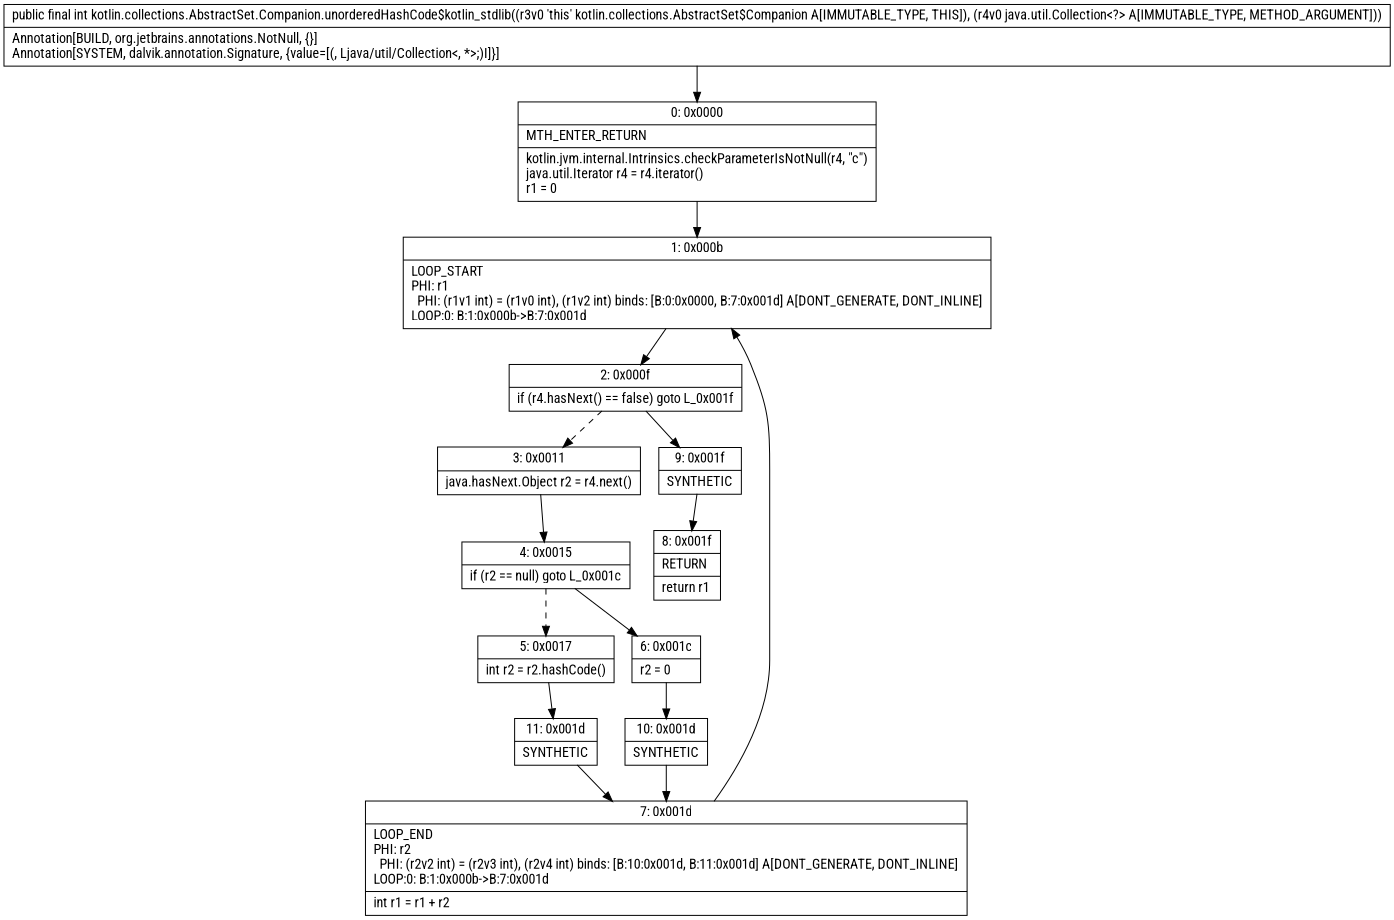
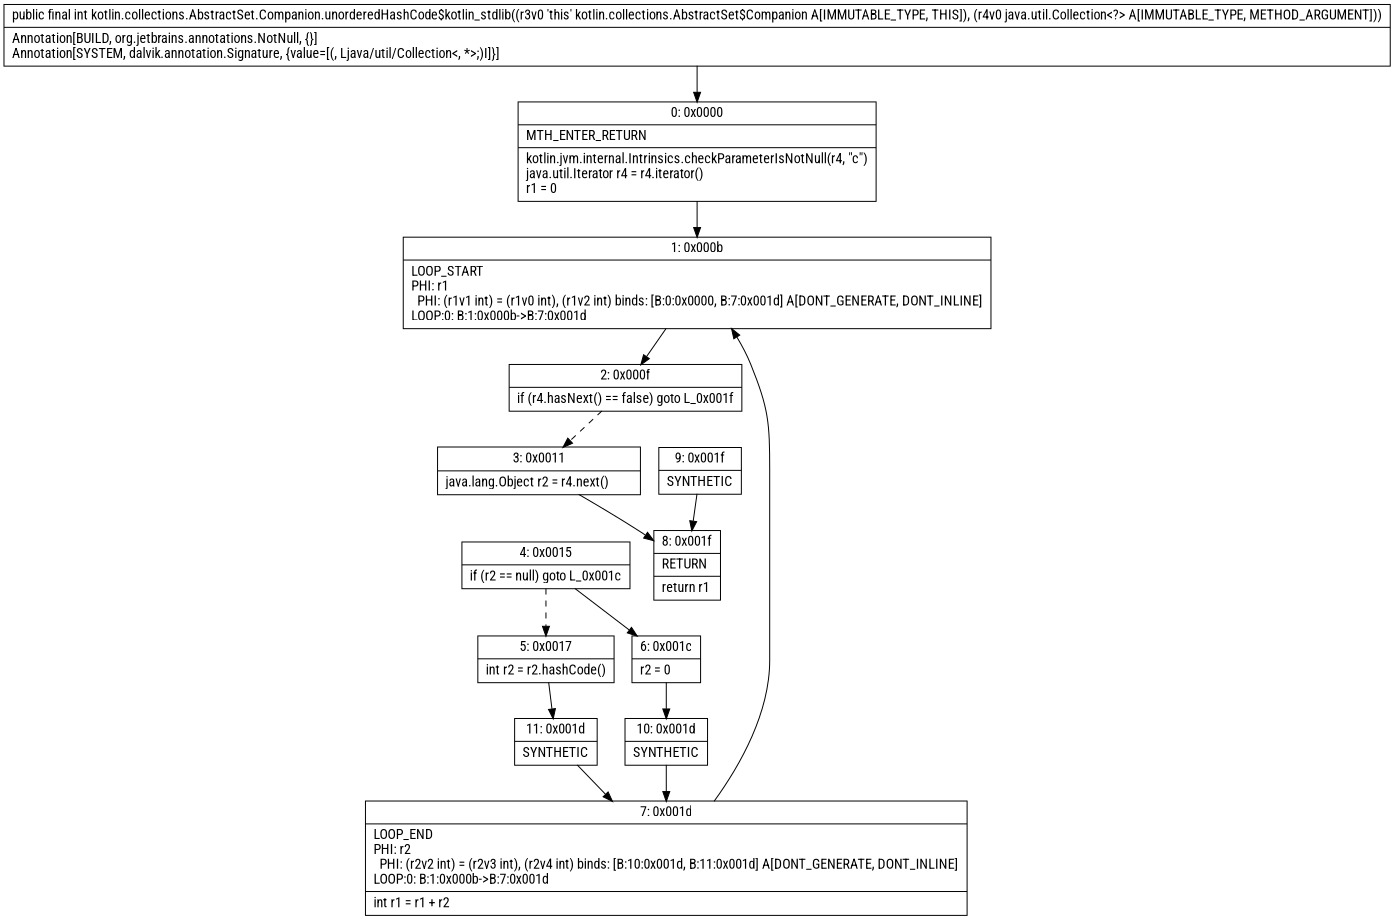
(659, 426) -> none
(539, 482) -> (528, 482)
(542, 513) -> (612, 514)
